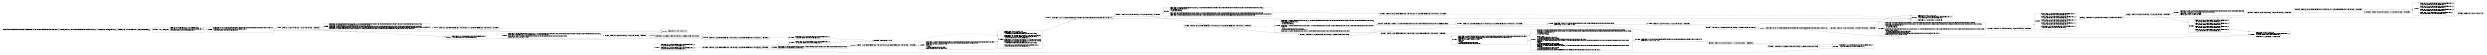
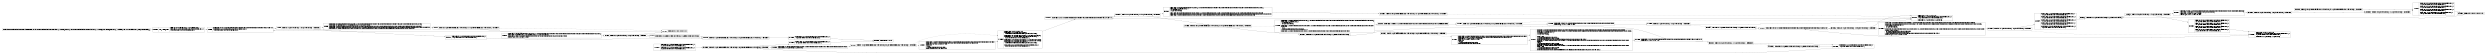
(1540, 47) -> (1541, 47)
